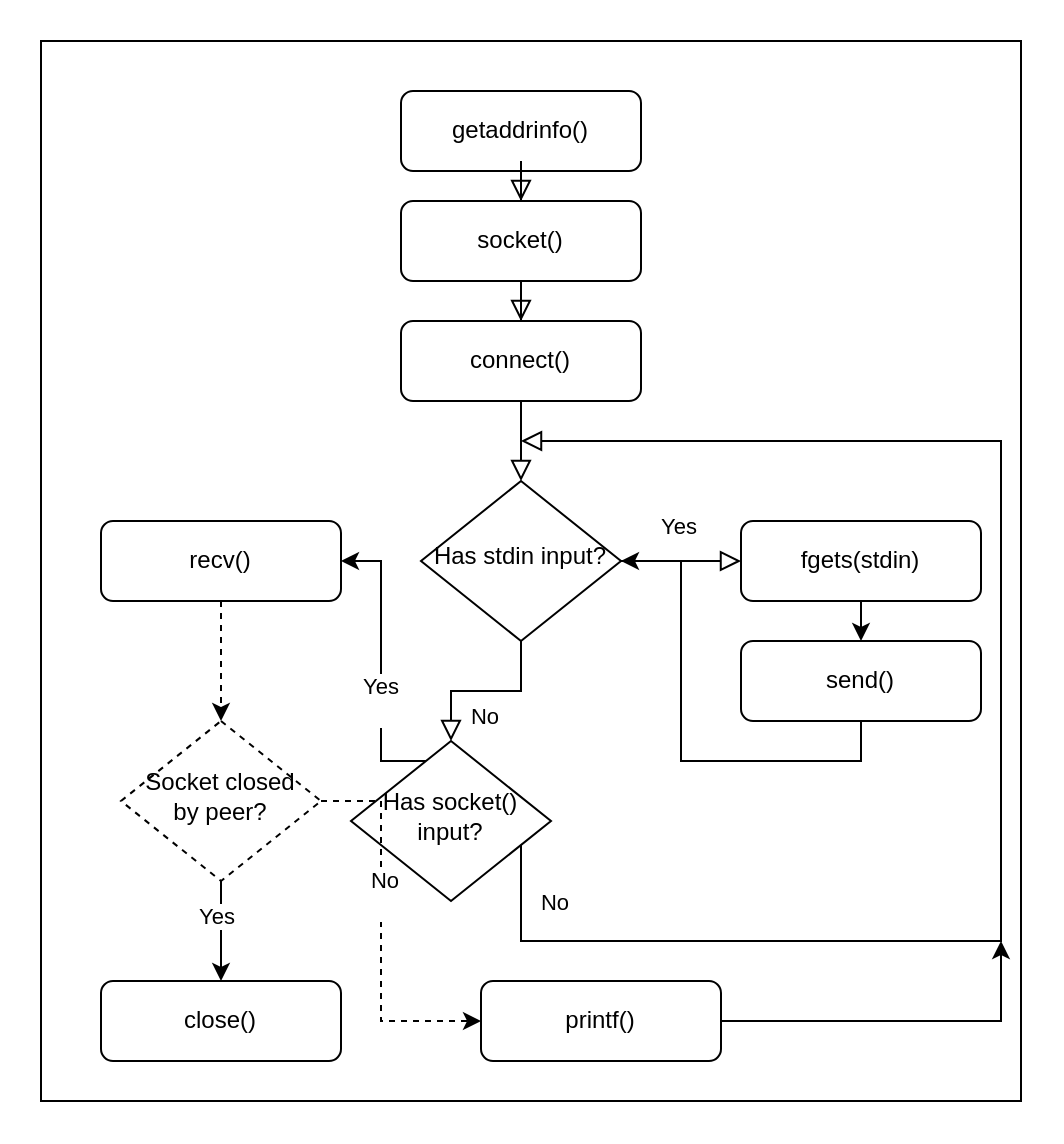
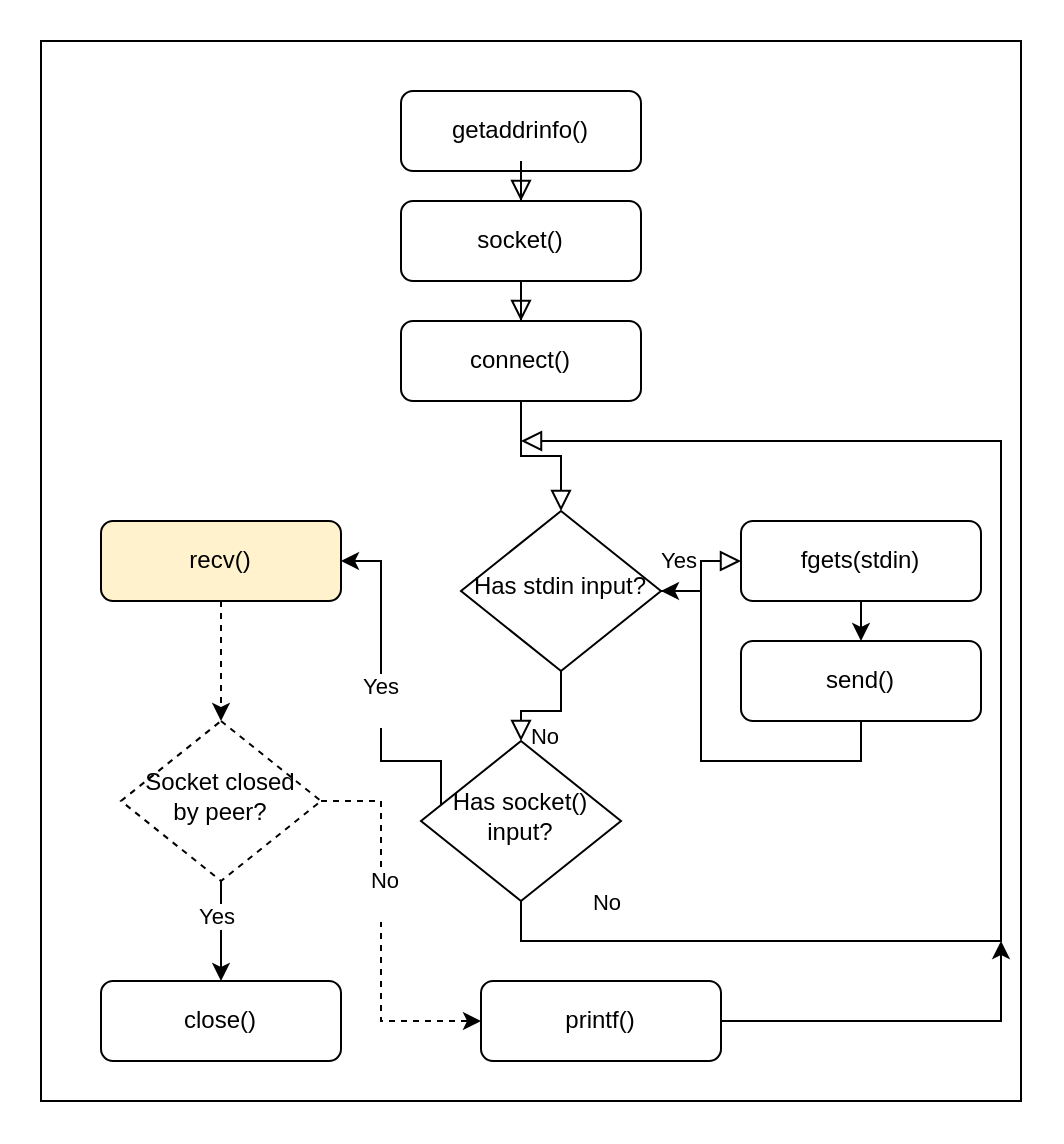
(221, 561) -> (221, 561)
(521, 561) -> (561, 591)
(451, 821) -> (521, 821)
